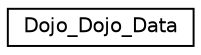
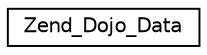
(101, 27) -> (104, 27)
